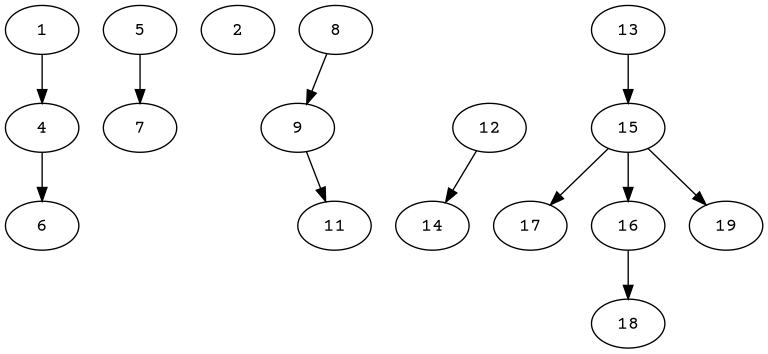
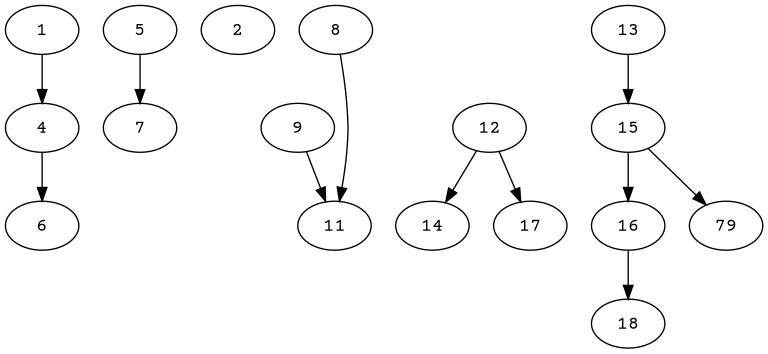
(319, 73) -> (348, 121)
(584, 172) -> (507, 171)
(726, 226) -> (726, 226)
